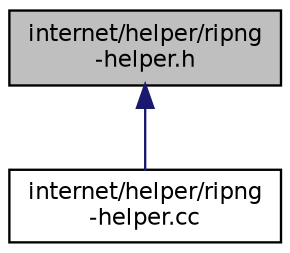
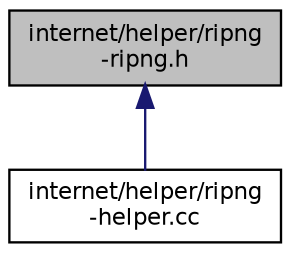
(145, 48) -> (145, 48)
